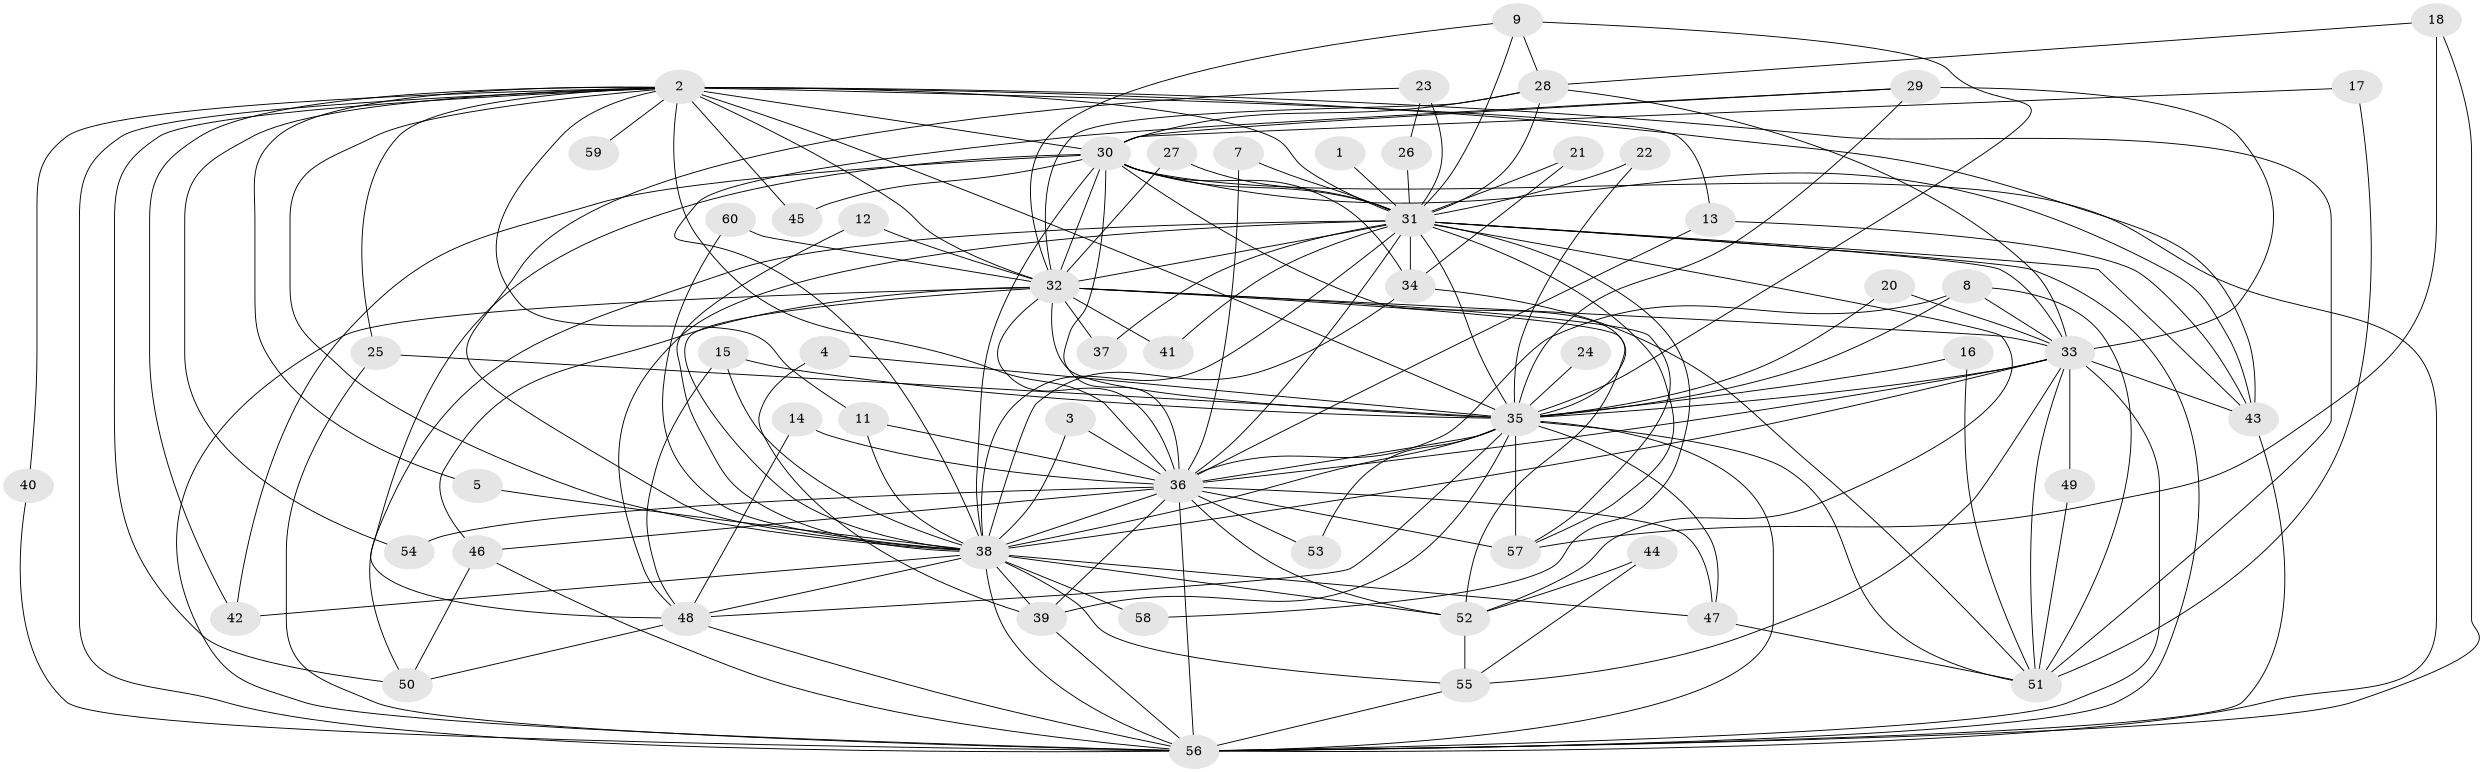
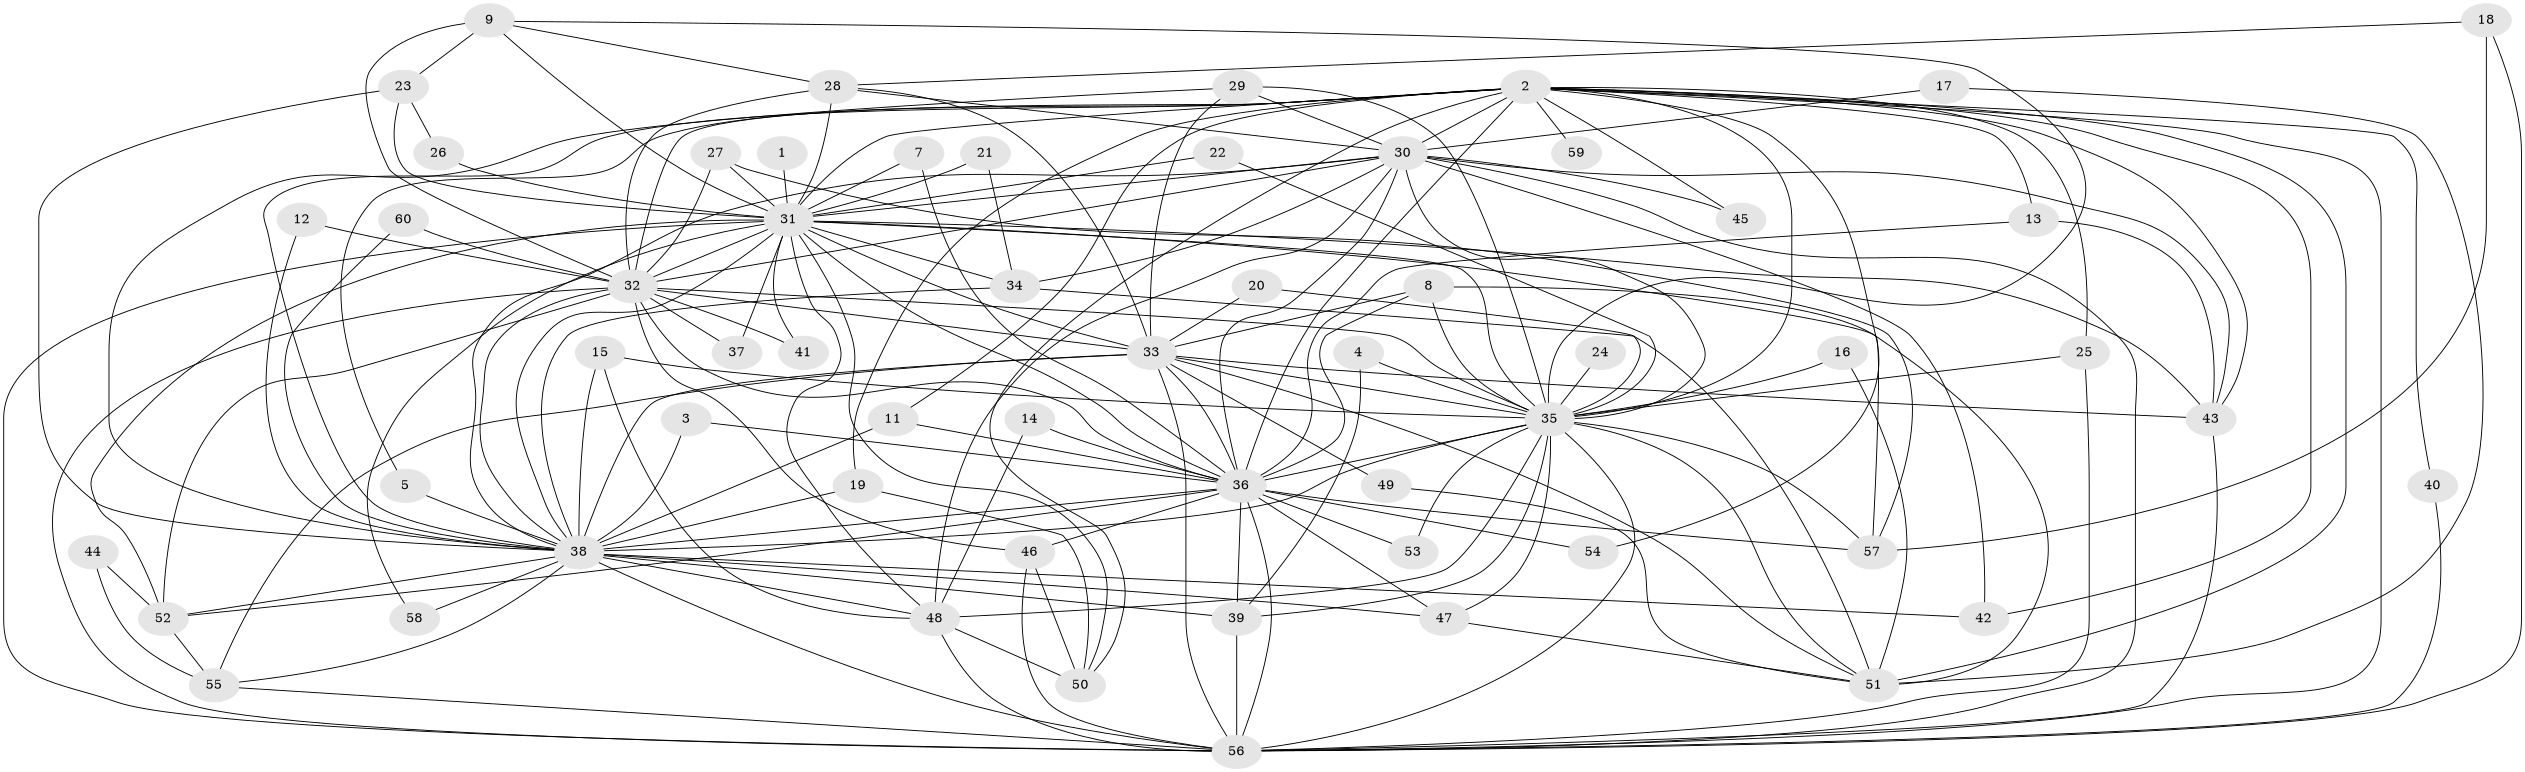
none -> (447, 54)
(1667, 367) -> (1659, 278)
none -> (858, 486)
